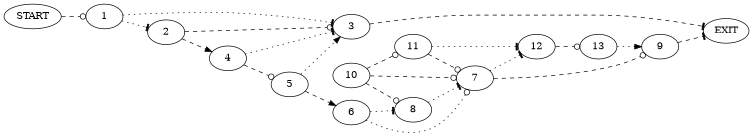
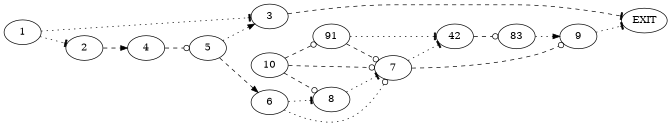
(33, 16) -> none
(256, 30) -> none
(690, 40) -> (608, 29)
(288, 43) -> none
(413, 47) -> (331, 36)
(537, 47) -> (455, 36)
(598, 47) -> (517, 36)
